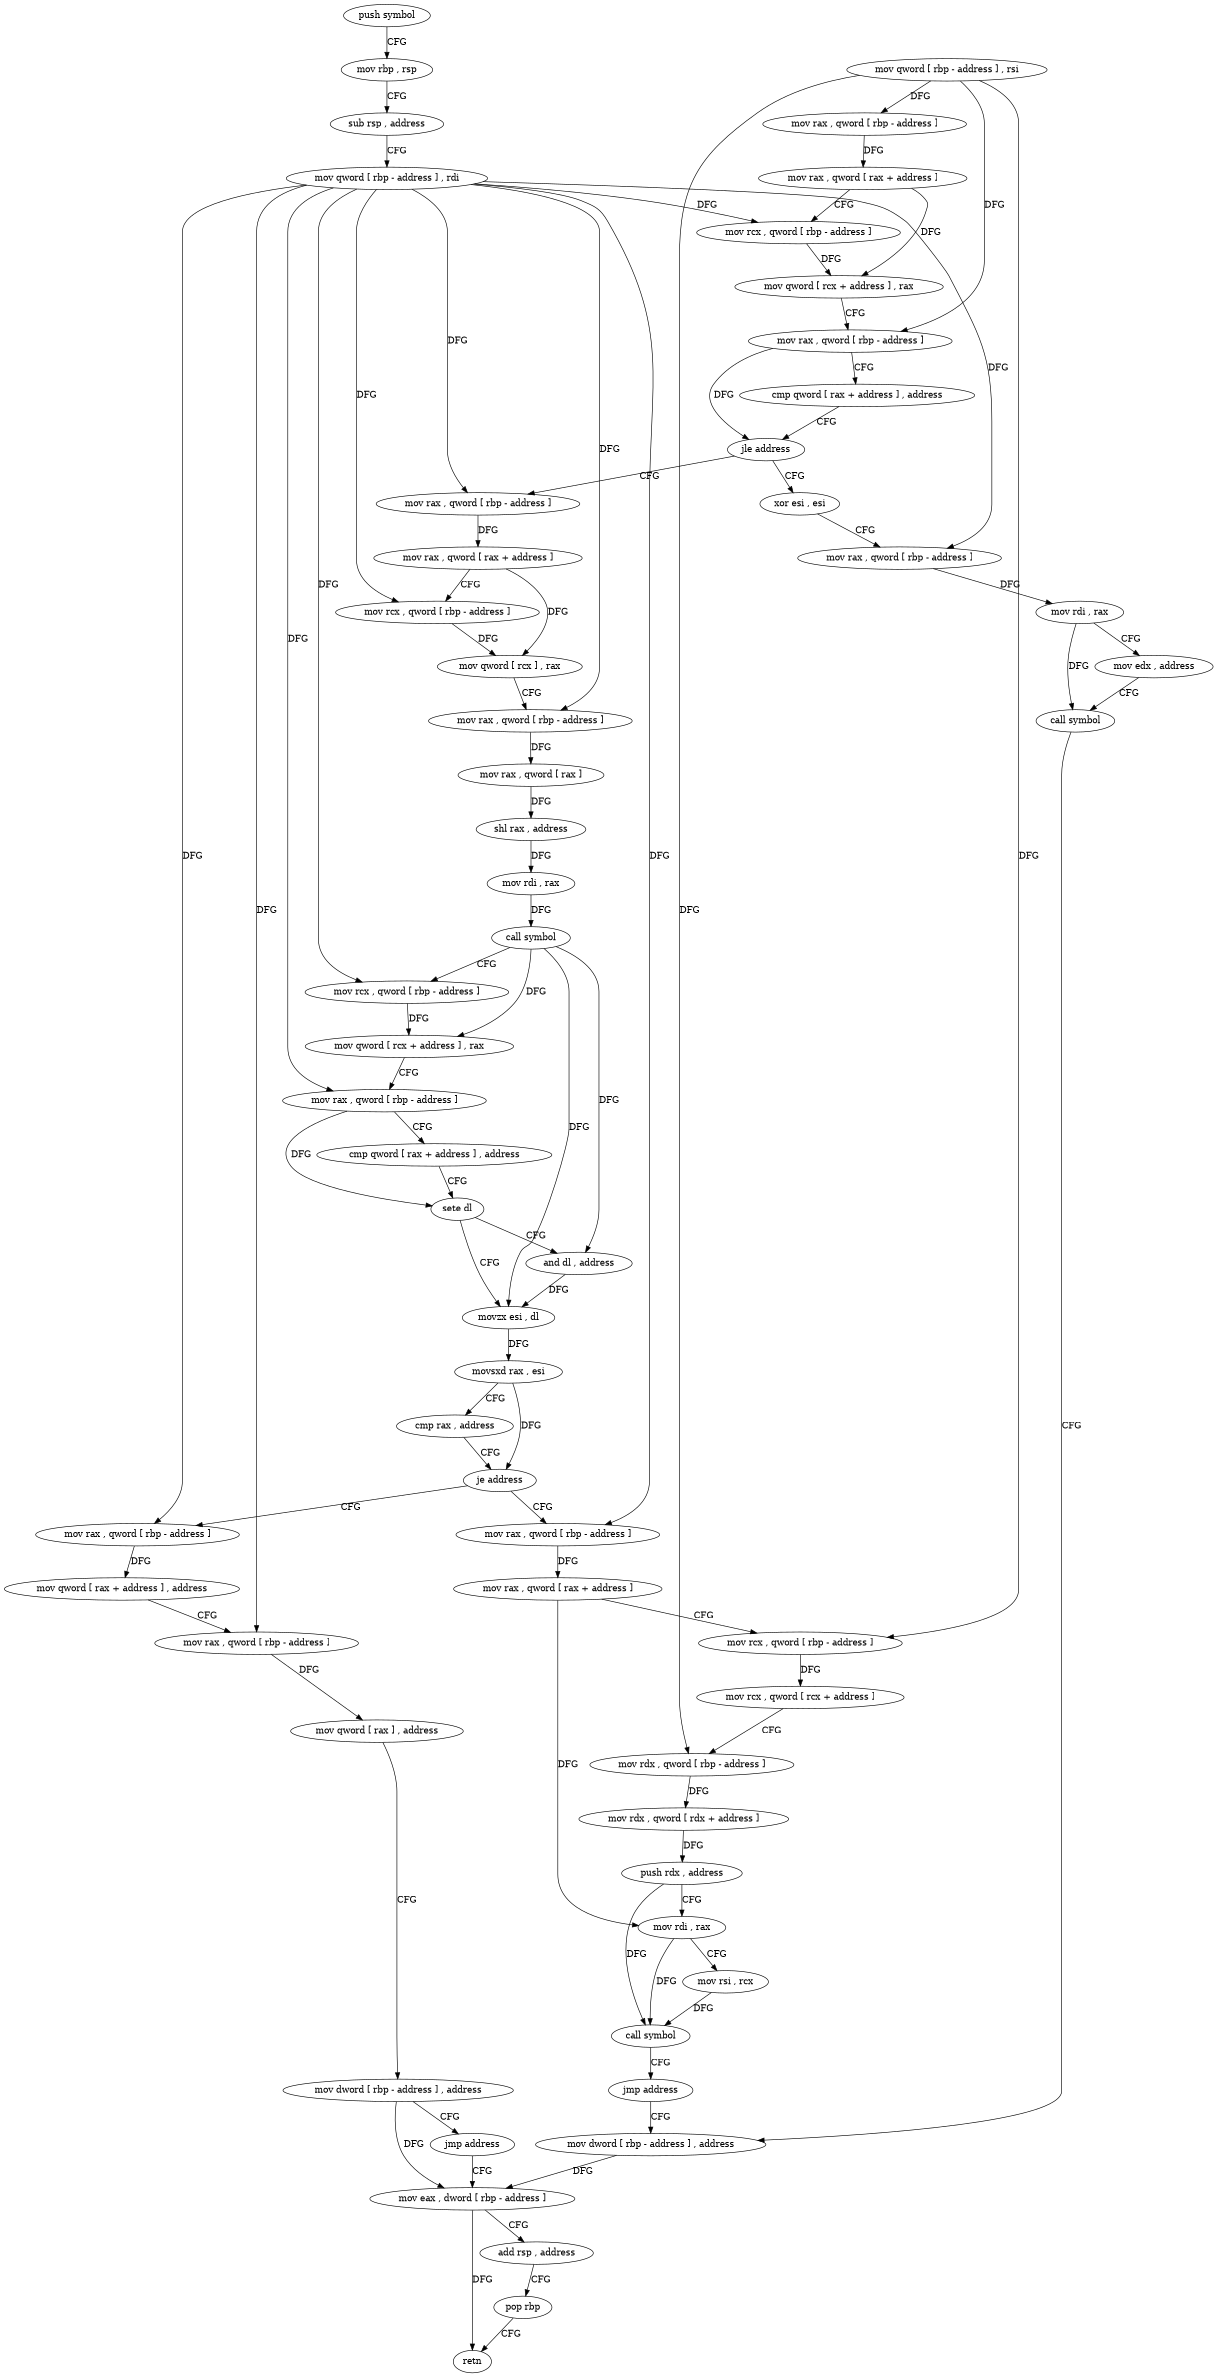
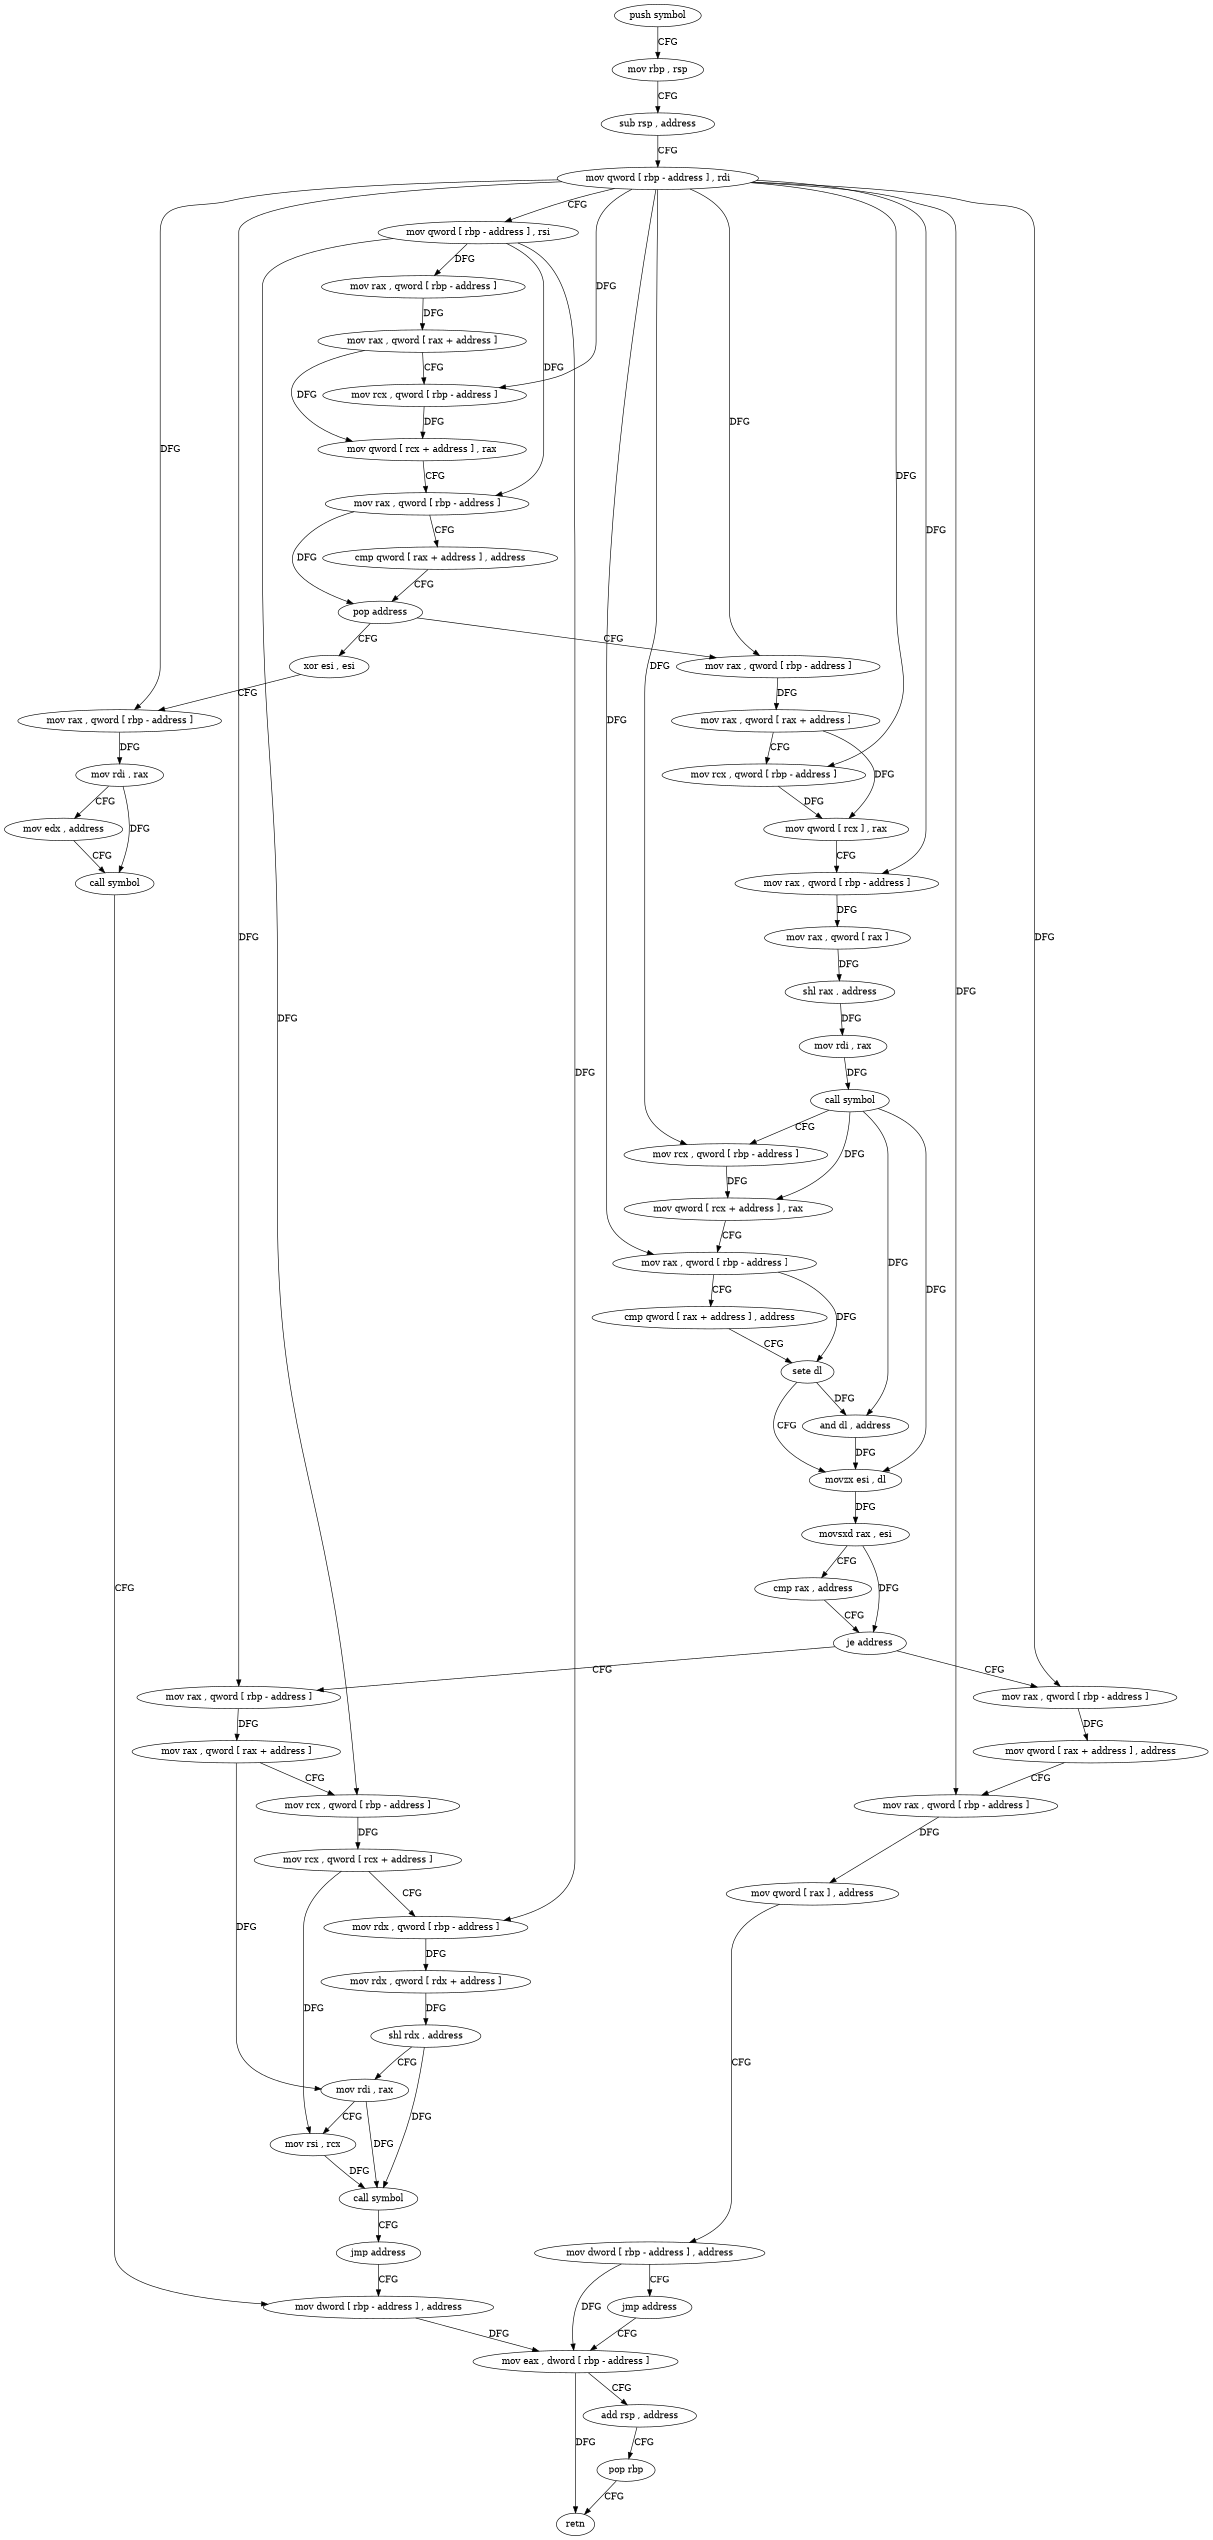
none -> (562, 202)
(766, 450) -> (380, 612)
(536, 1236) -> (845, 1399)
(682, 1873) -> (426, 2036)
none -> (304, 1992)
